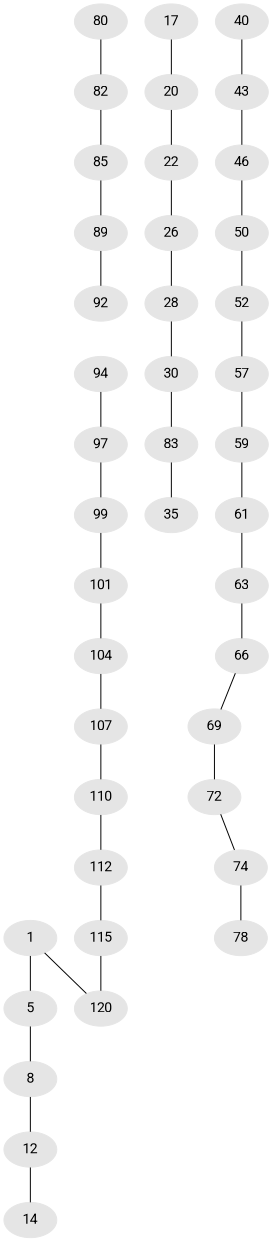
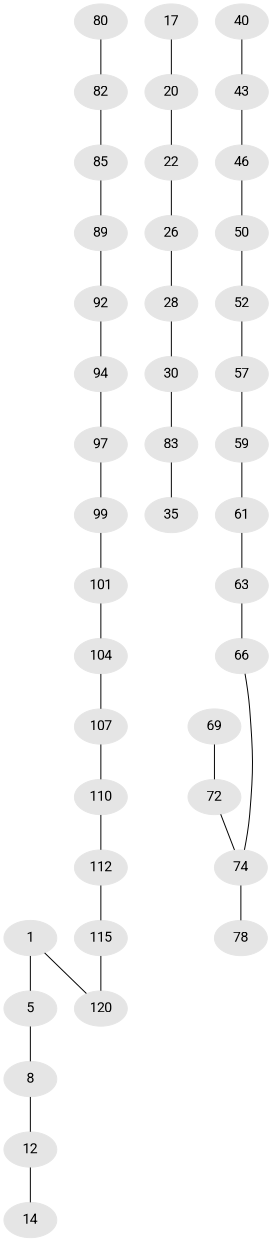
none -> (101, 339)
(228, 691) -> (252, 762)
